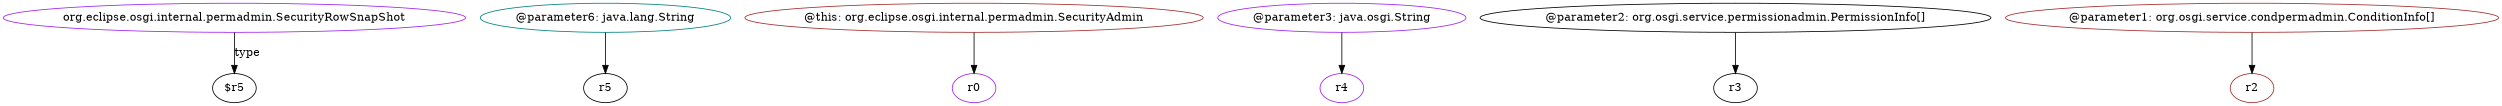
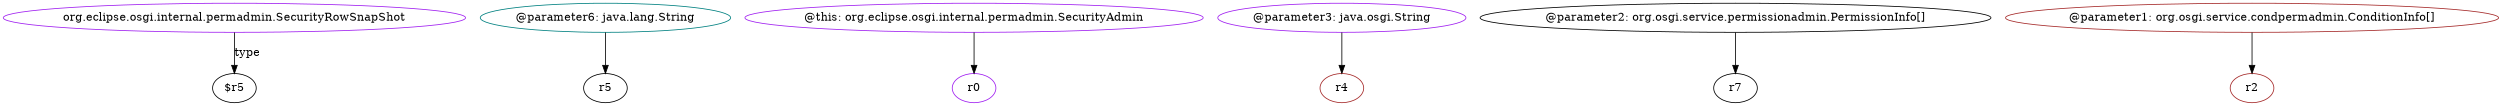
(974, 18) -> (974, 18)
(1342, 88) -> (1342, 88)
(1735, 88) -> (1735, 88)
